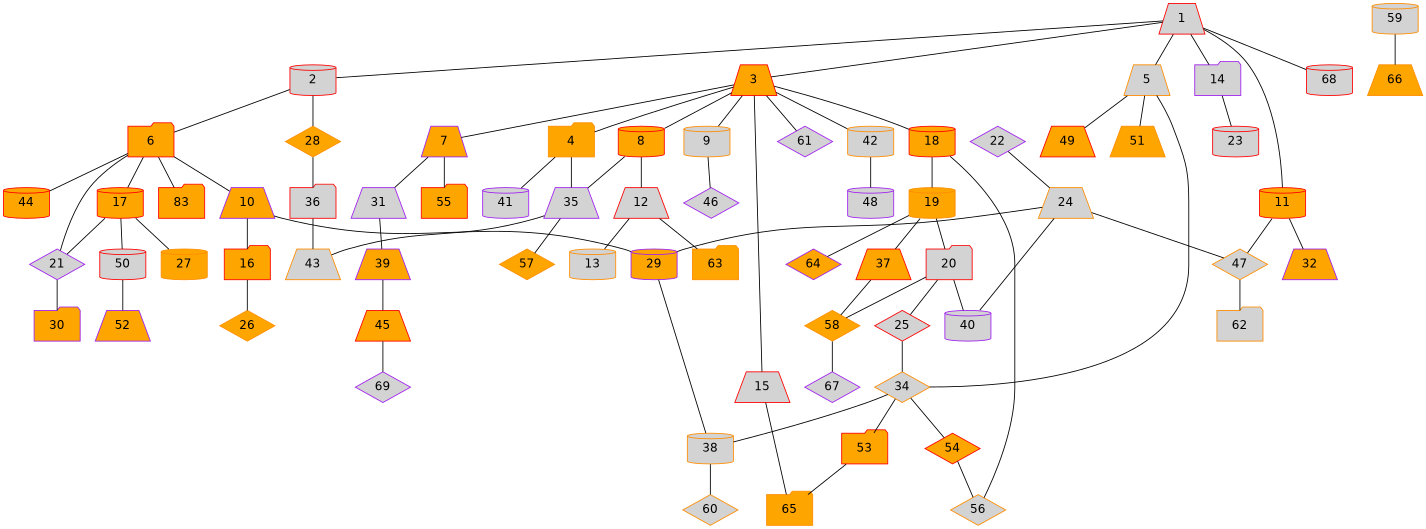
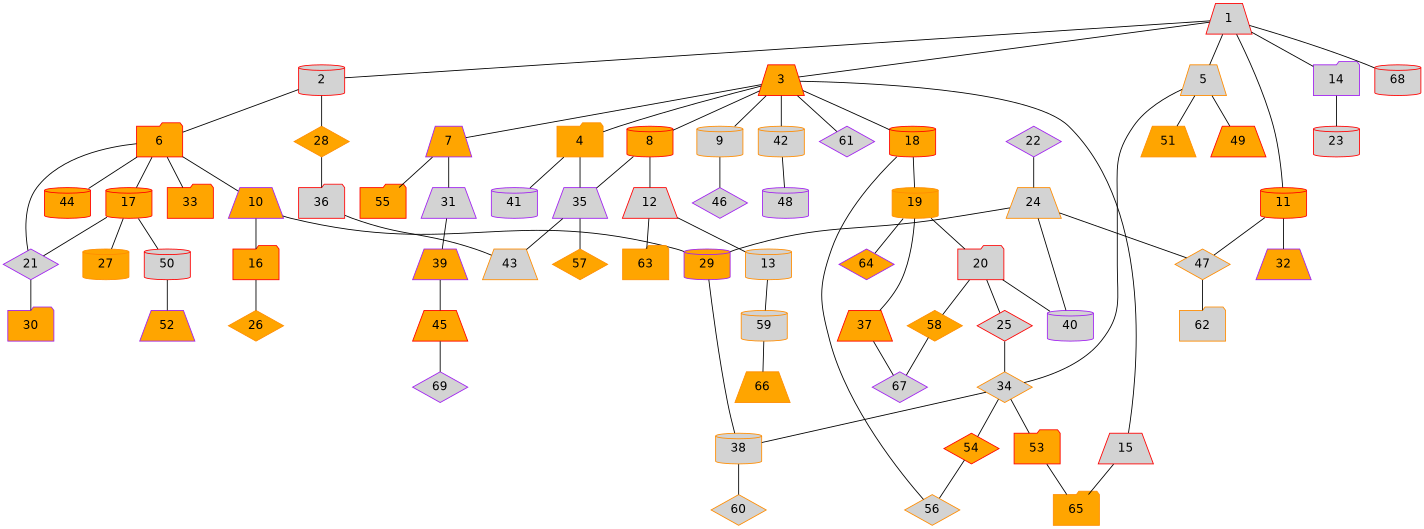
(182, 203) -> (190, 203)
none -> (766, 295)
(856, 297) -> (883, 358)
